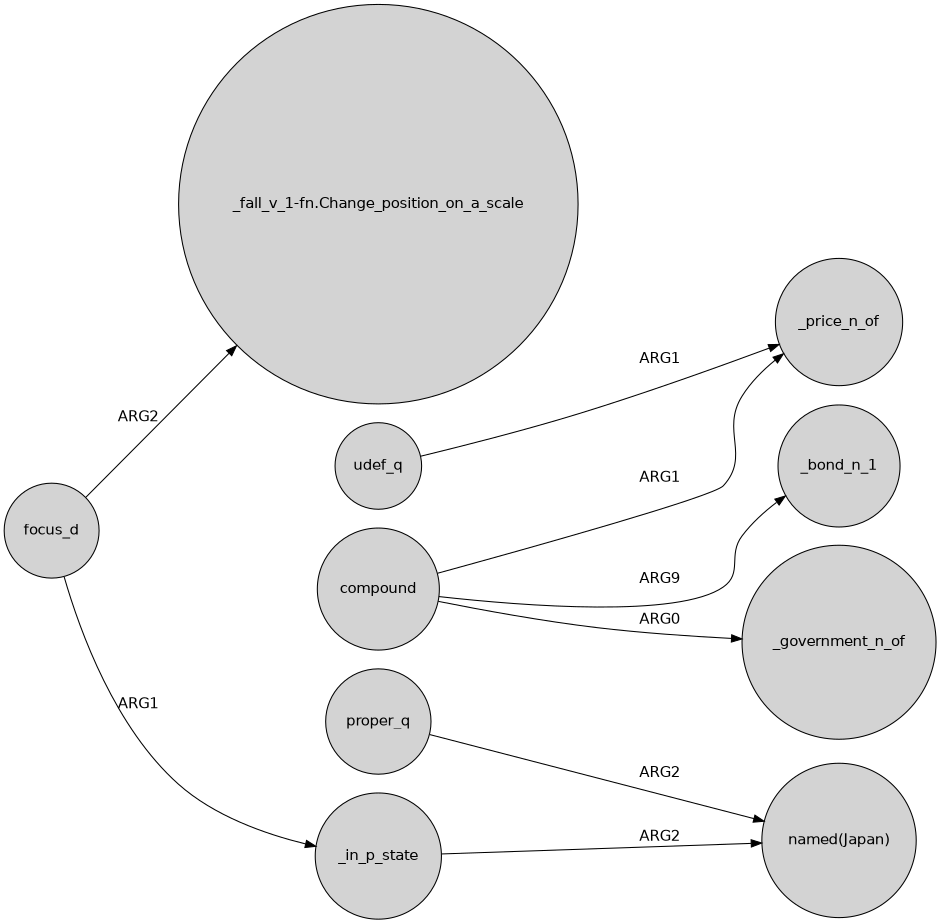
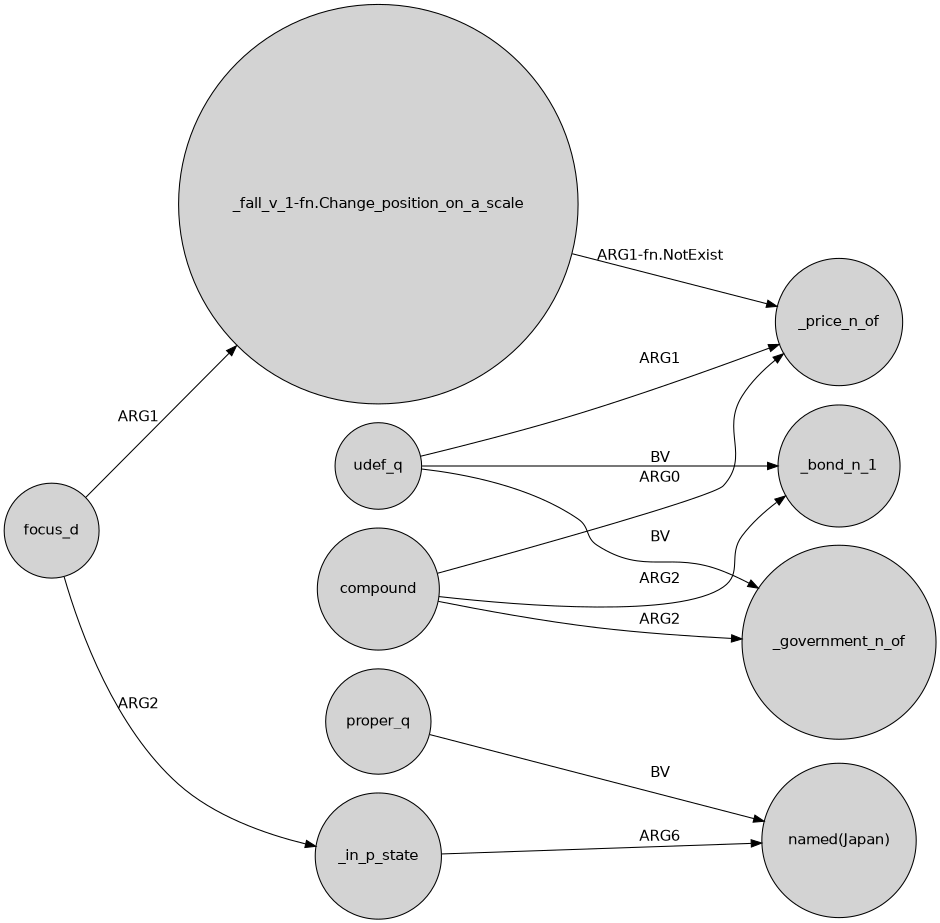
none -> (670, 279)
(139, 417) -> (139, 417)
none -> (595, 466)
(660, 478) -> (660, 478)
none -> (581, 522)
(660, 579) -> (660, 579)
(660, 620) -> (660, 620)
(139, 704) -> (139, 704)
(660, 773) -> (660, 773)
(660, 837) -> (660, 837)
